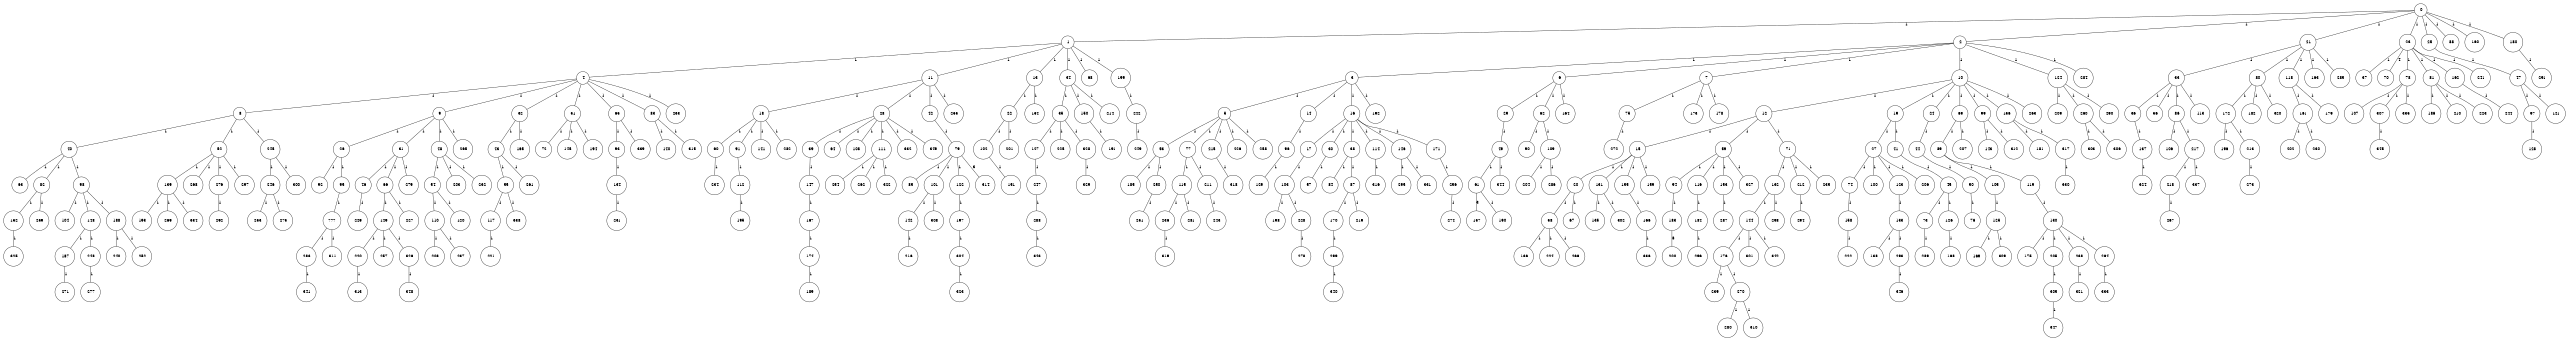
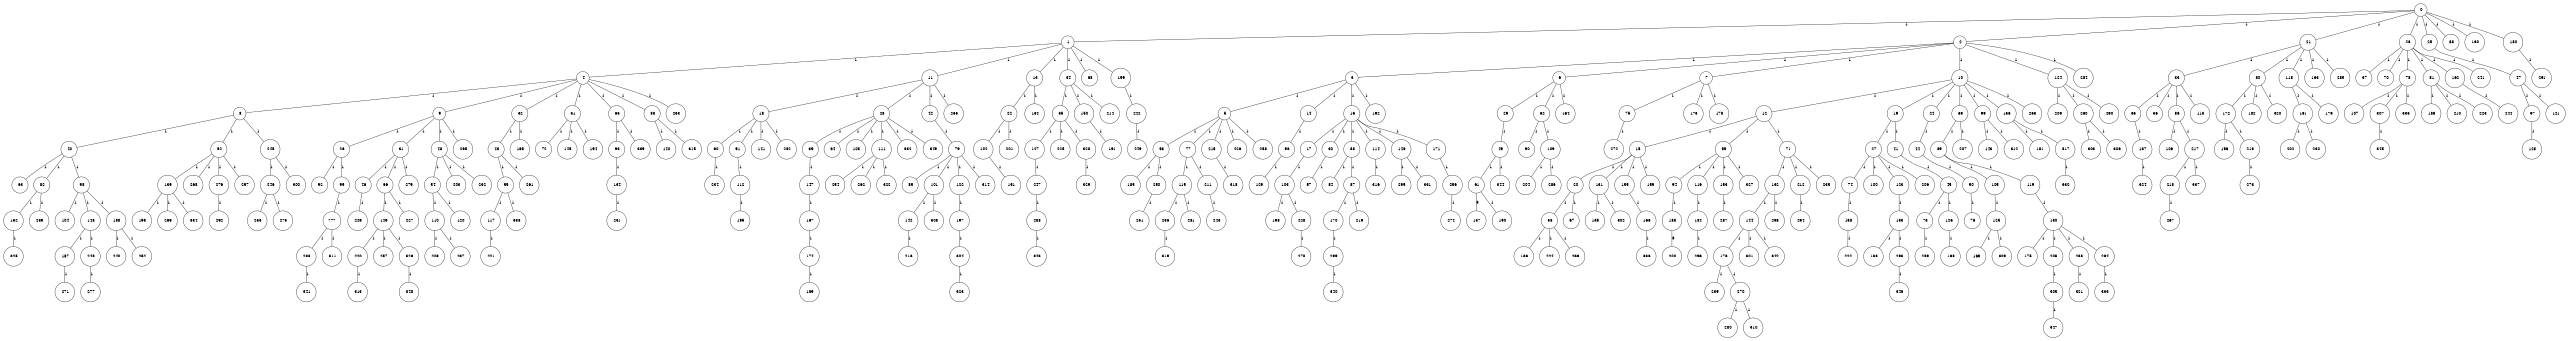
(2399, 60) -> (2399, 60)
(974, 167) -> (974, 167)
